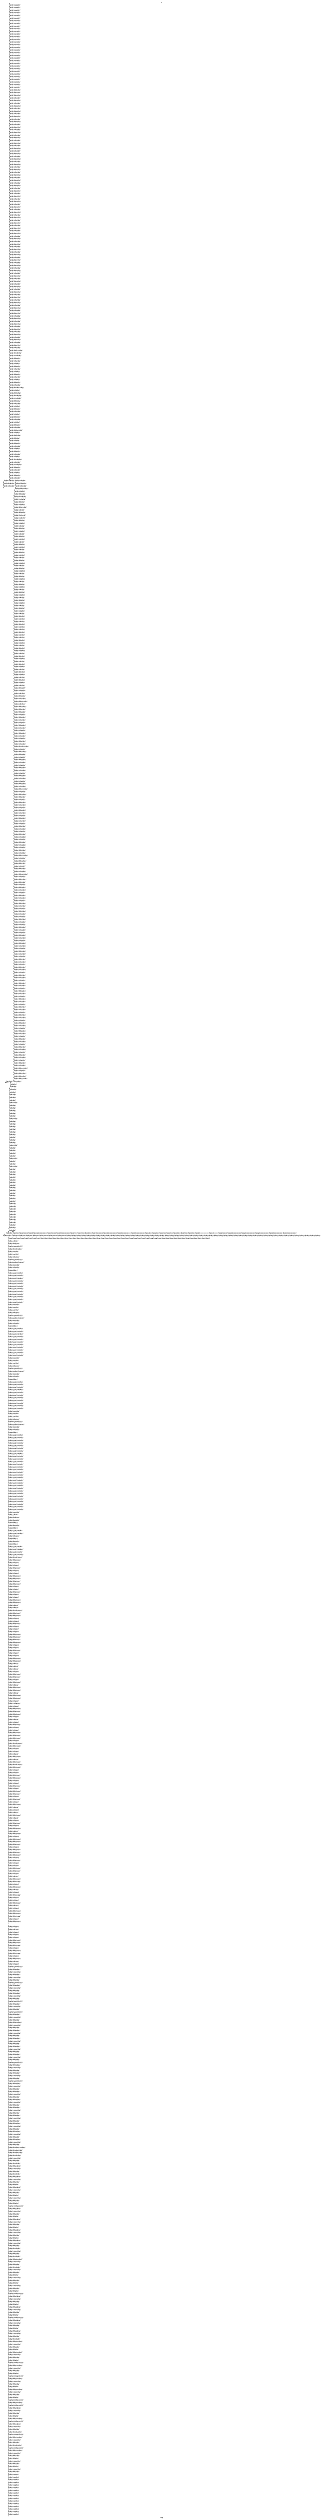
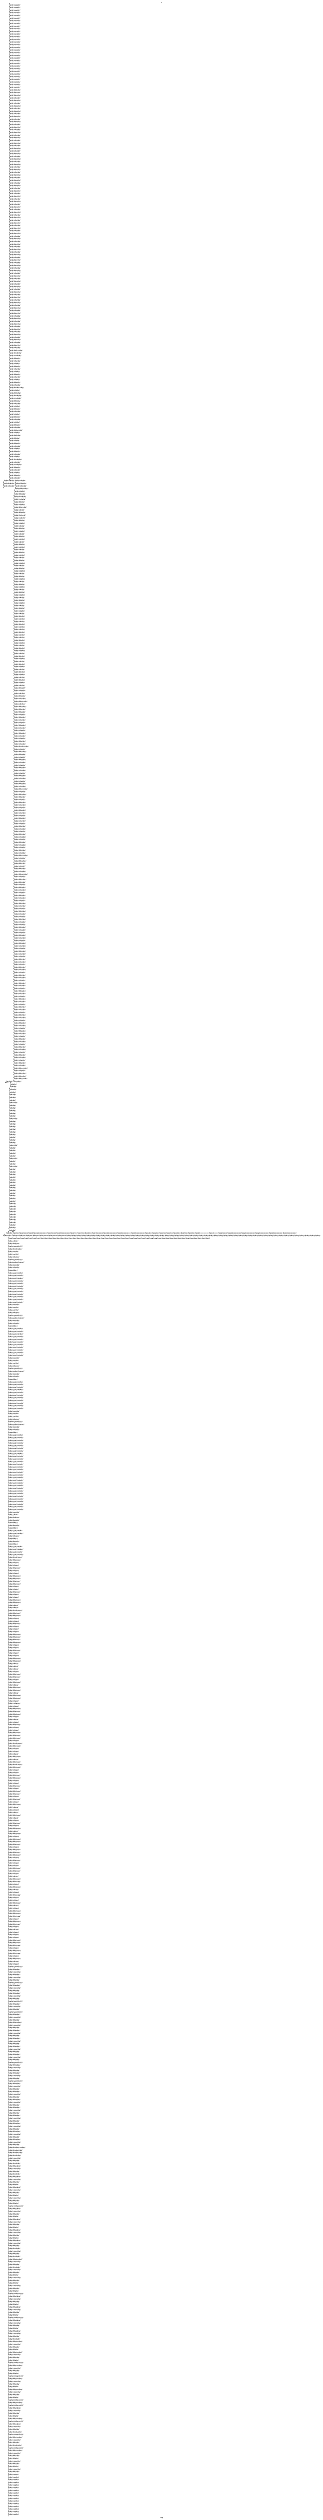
none -> (8, 1924)
